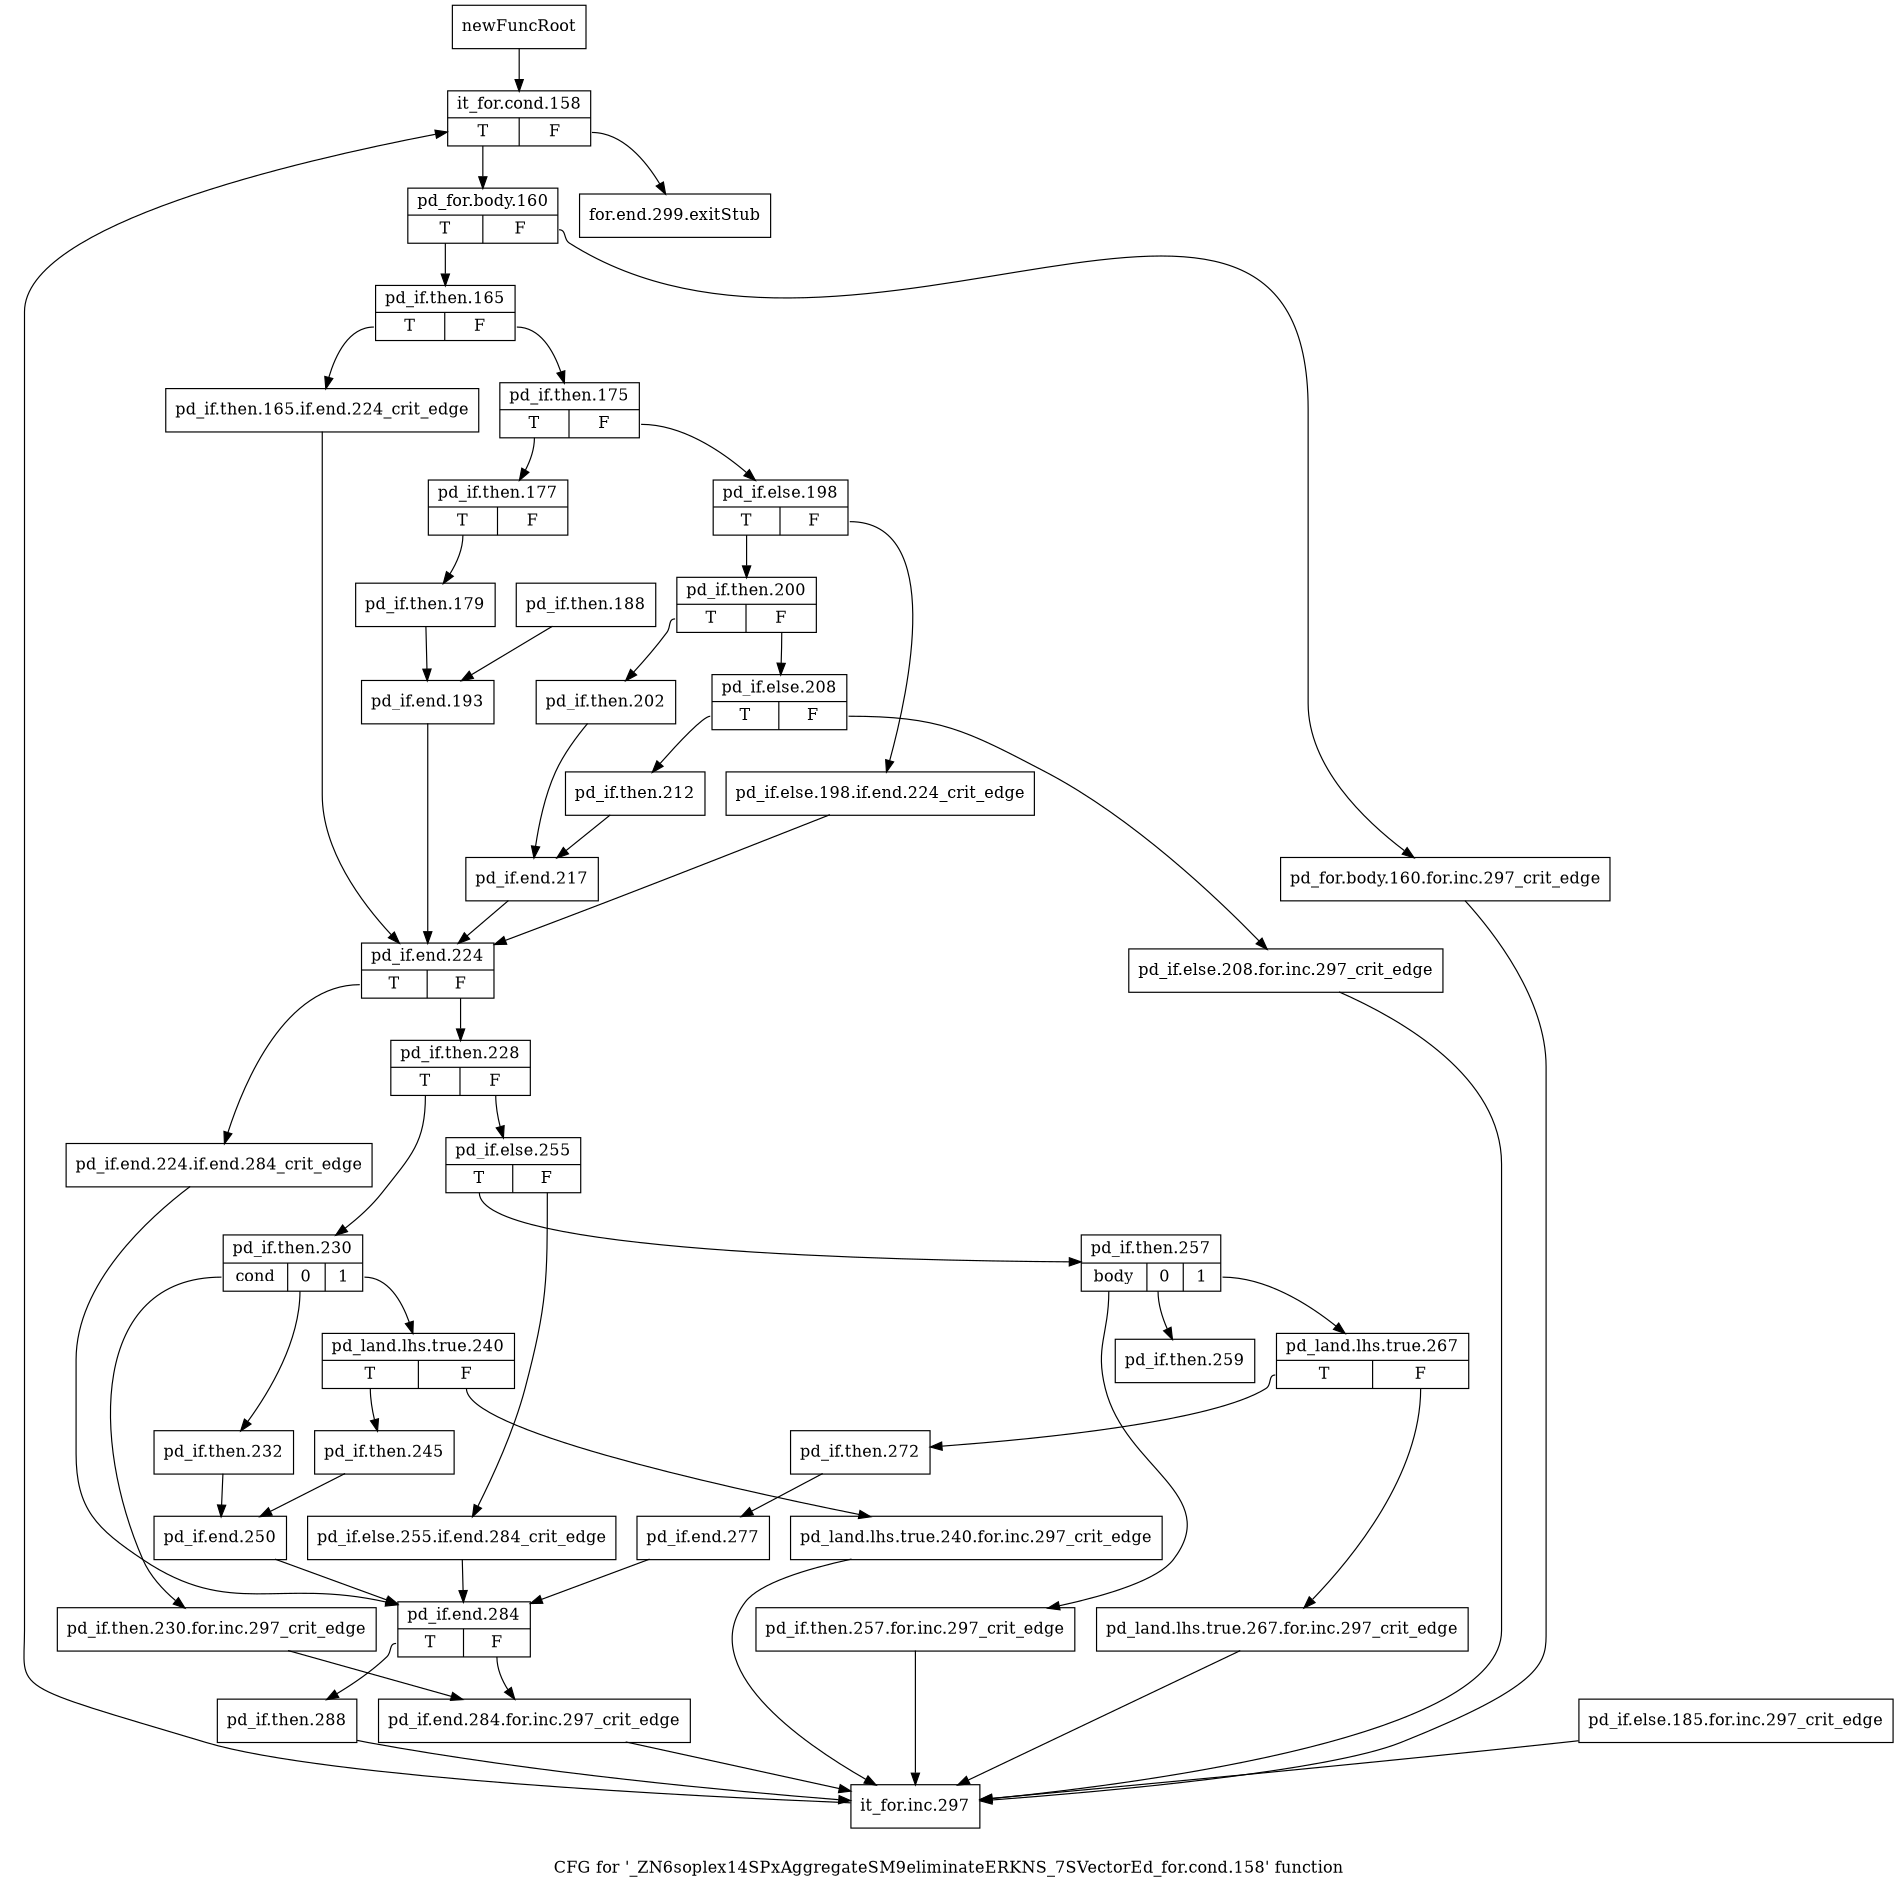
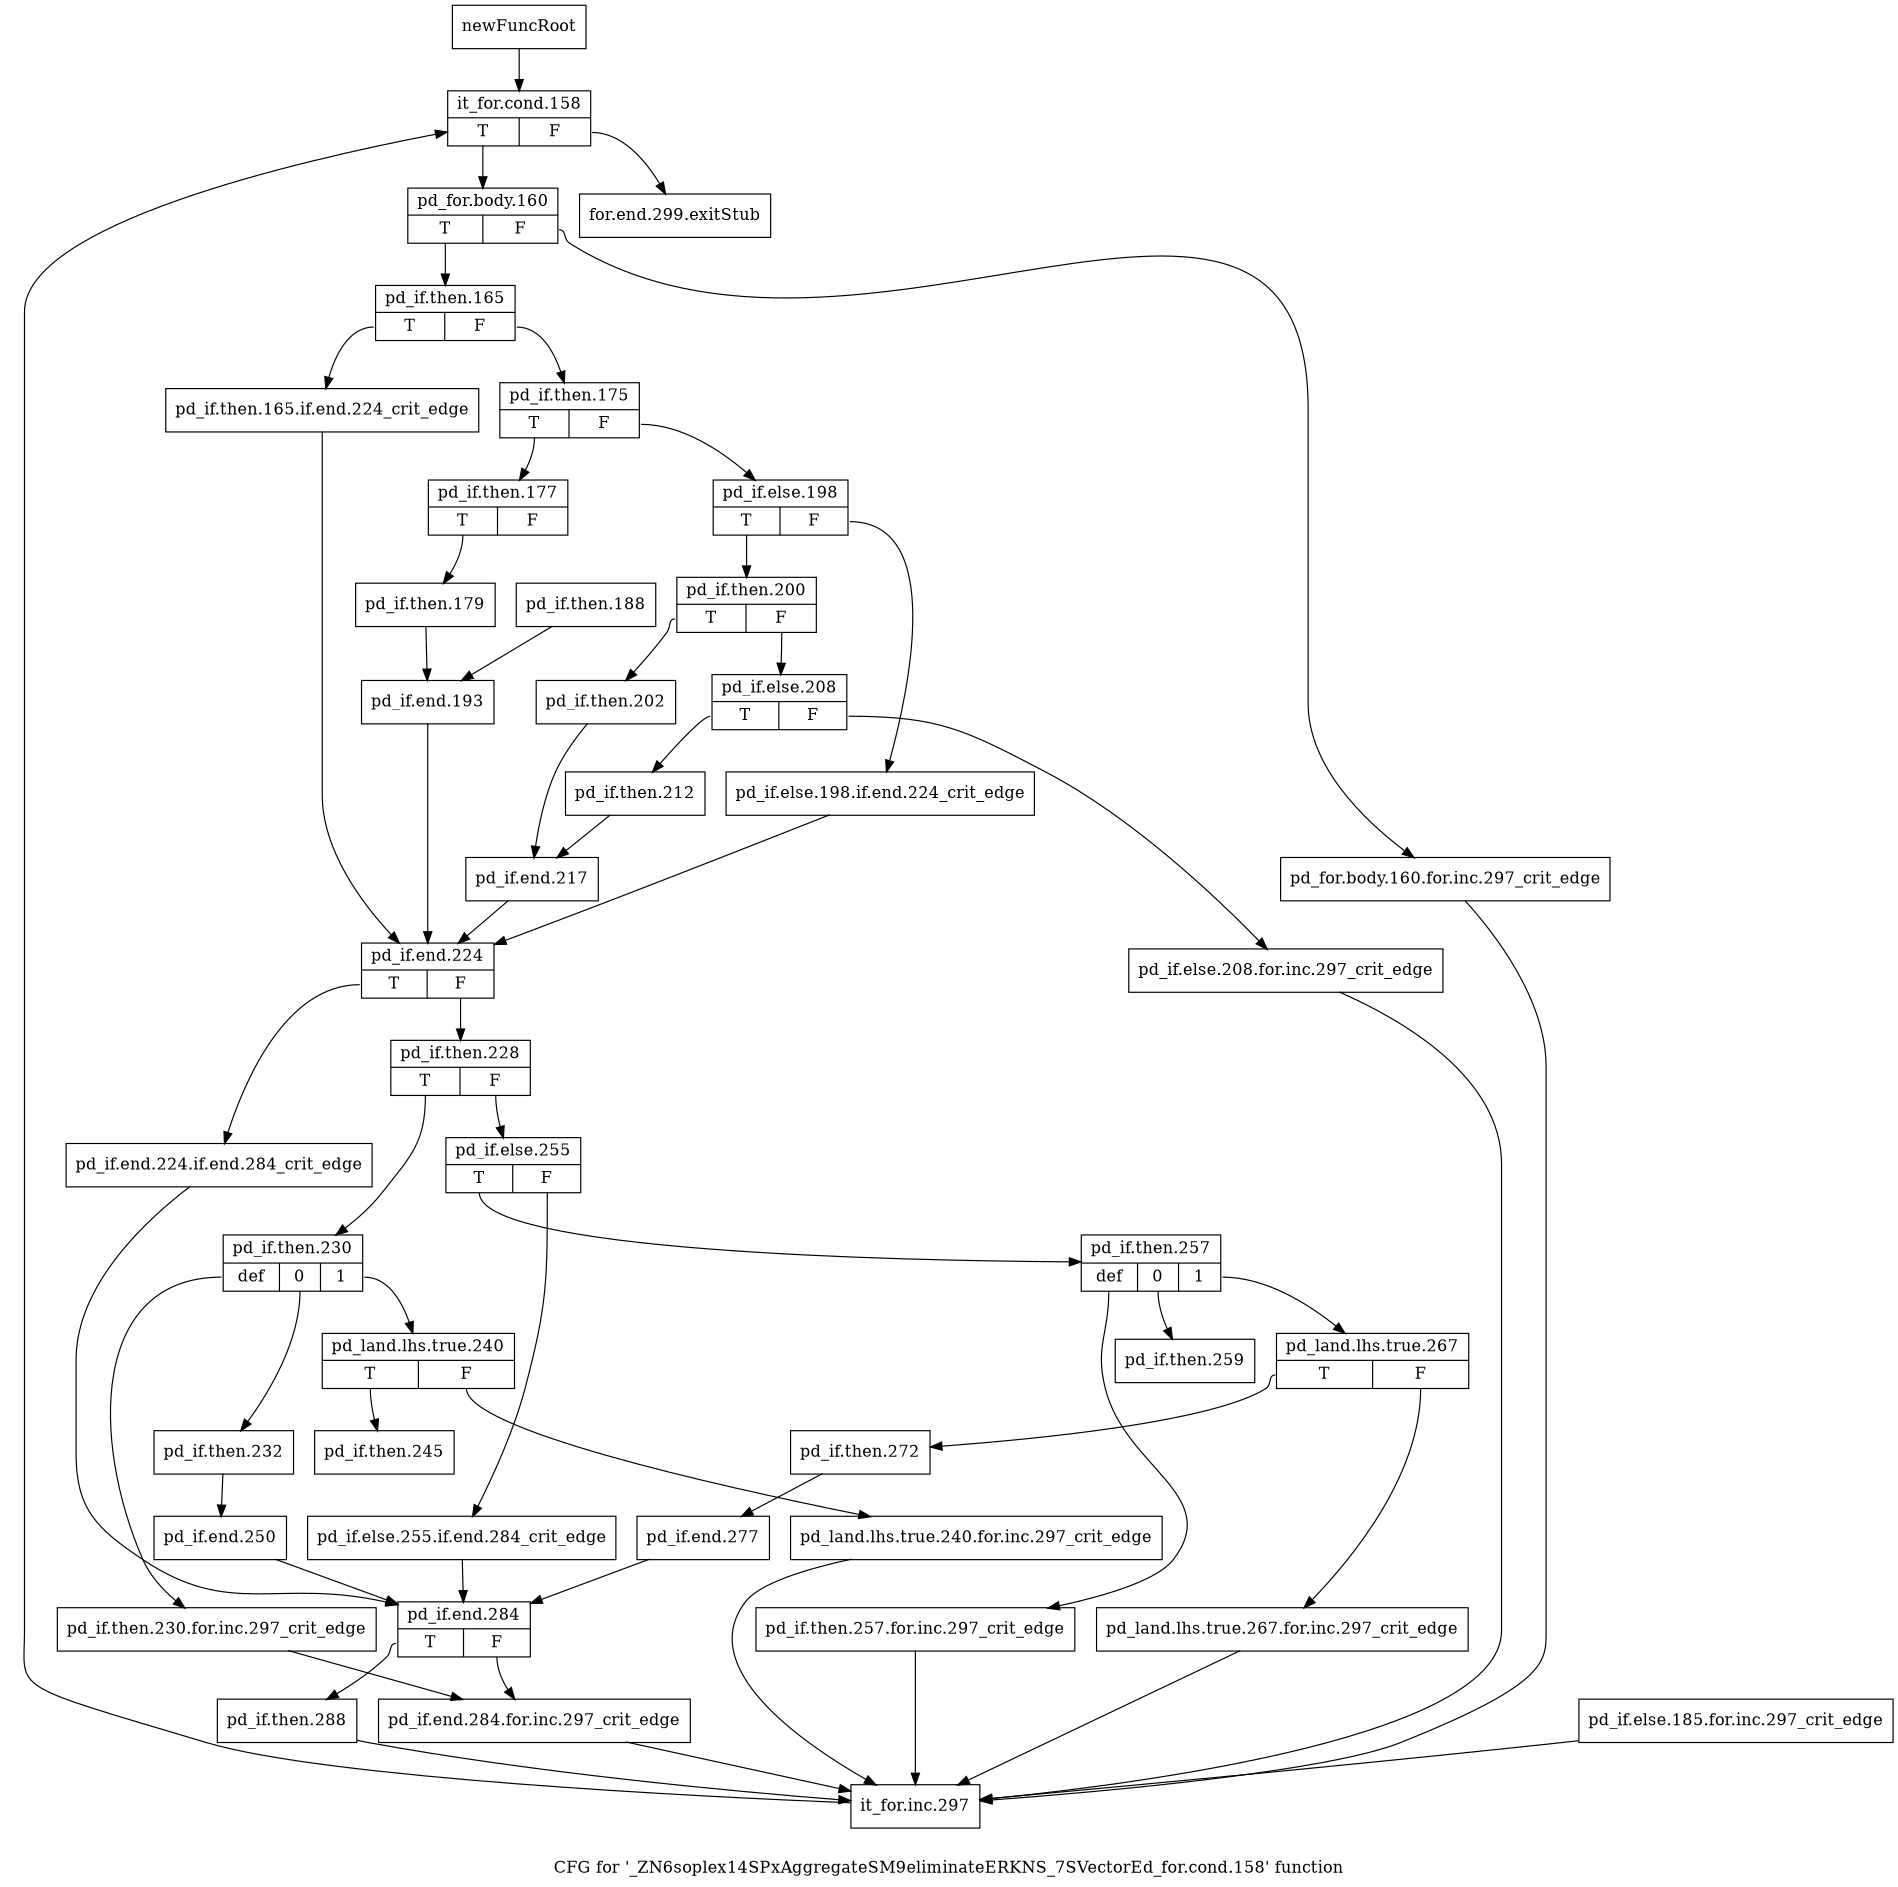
(255, 1277) -> (251, 1277)
(1114, 1277) -> (1109, 1277)
(308, 1492) -> none
